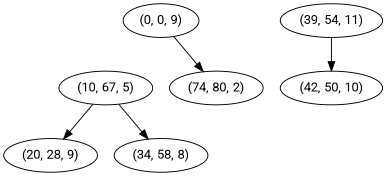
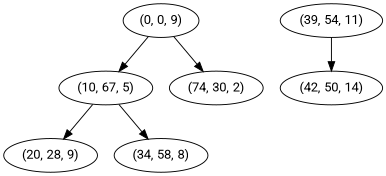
none -> (137, 50)
(216, 88) -> (216, 88)
(331, 88) -> (331, 88)
